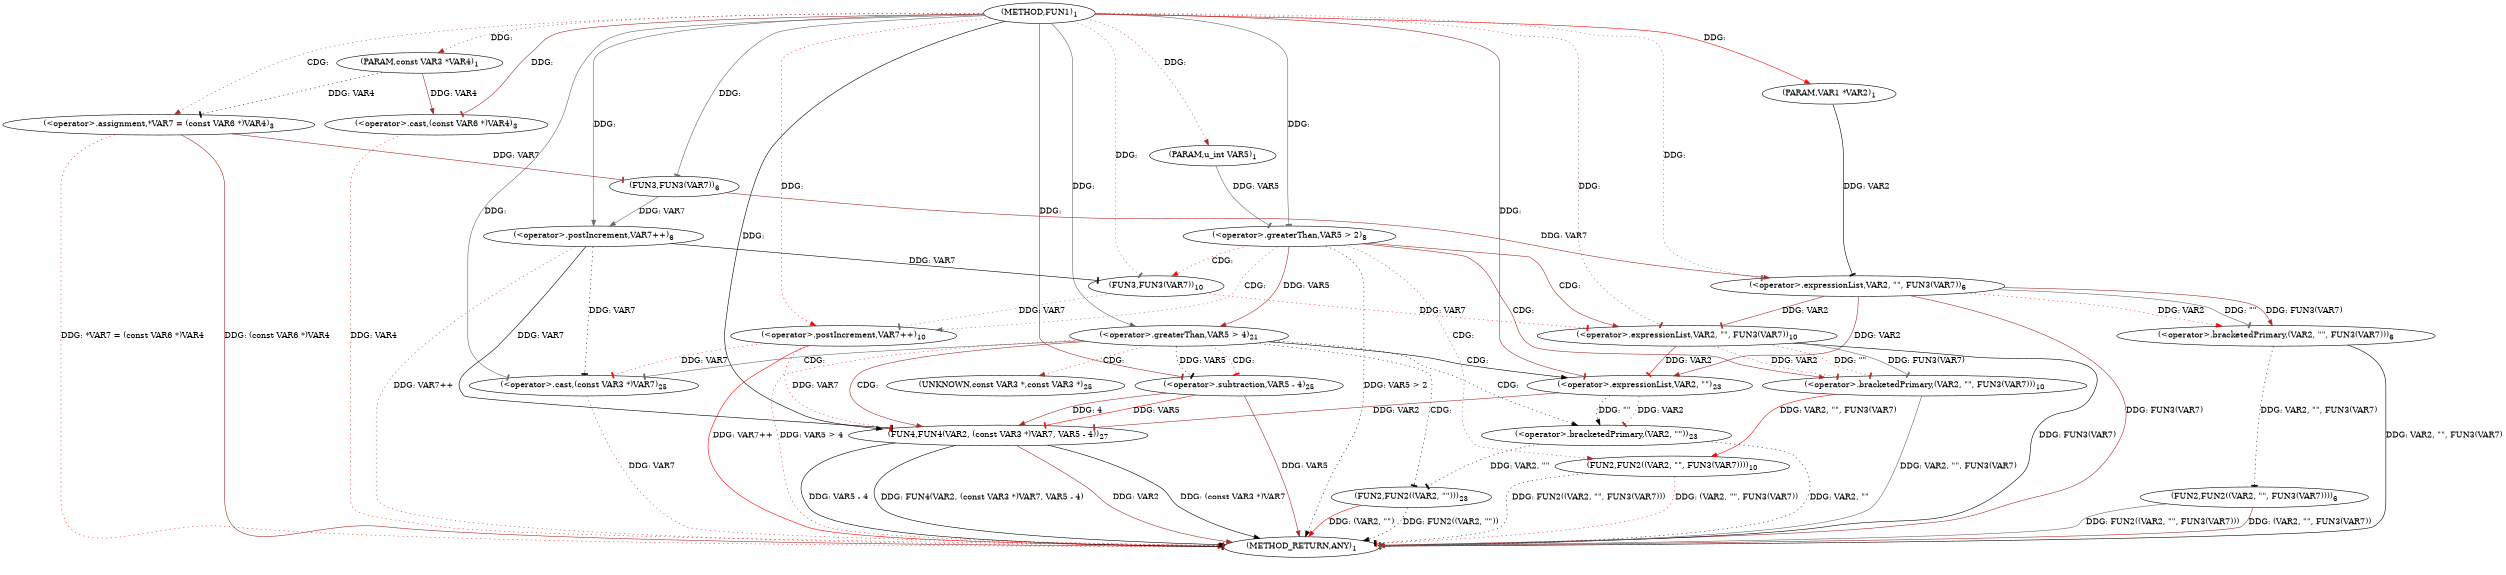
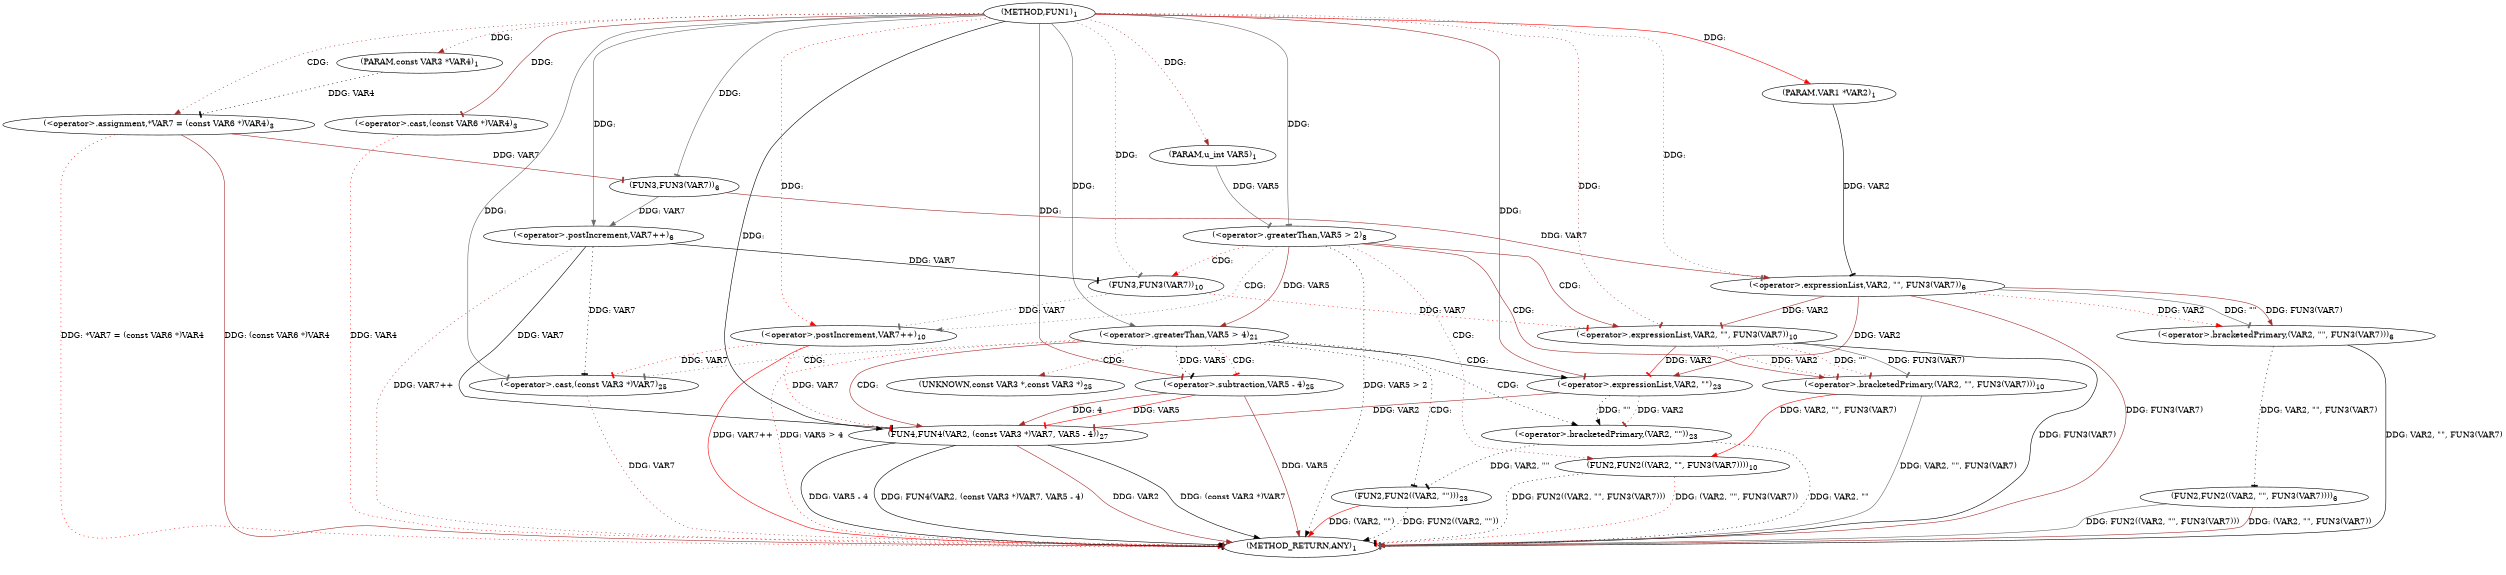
(427, 91) -> none
(864, 352) -> (864, 352)
